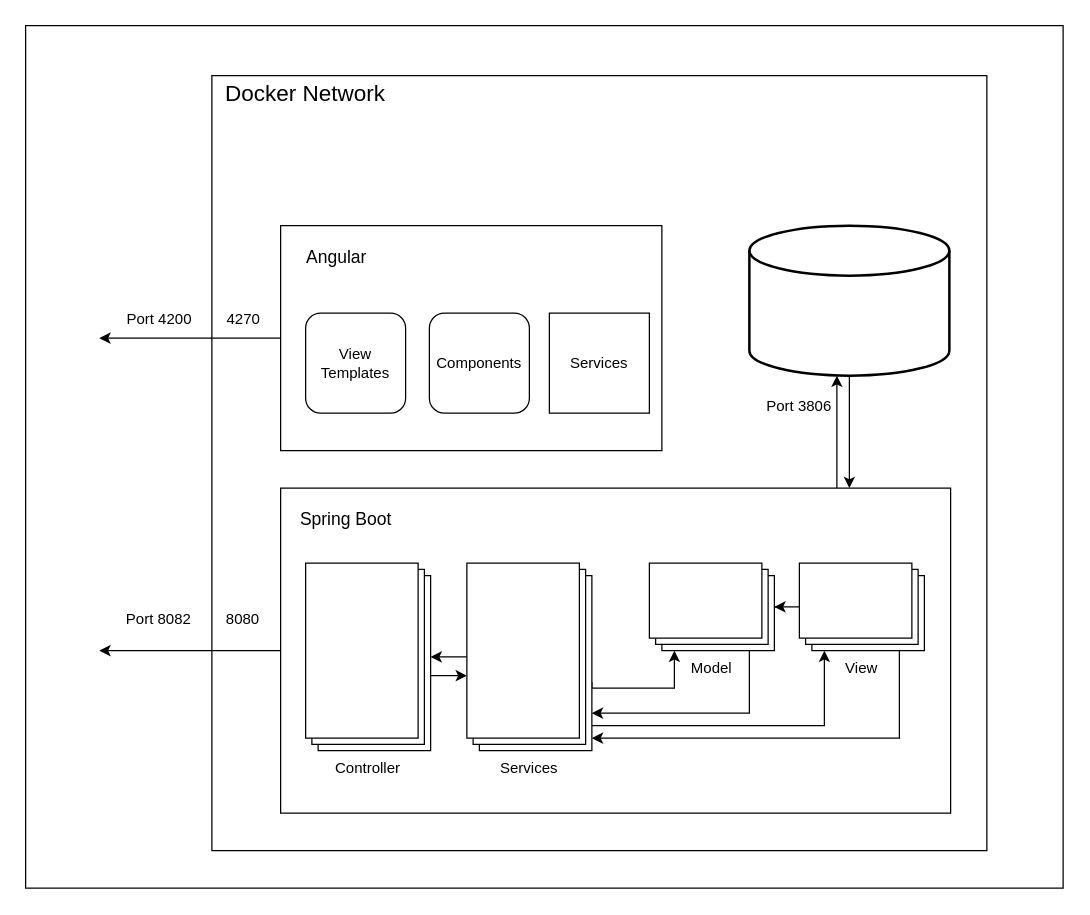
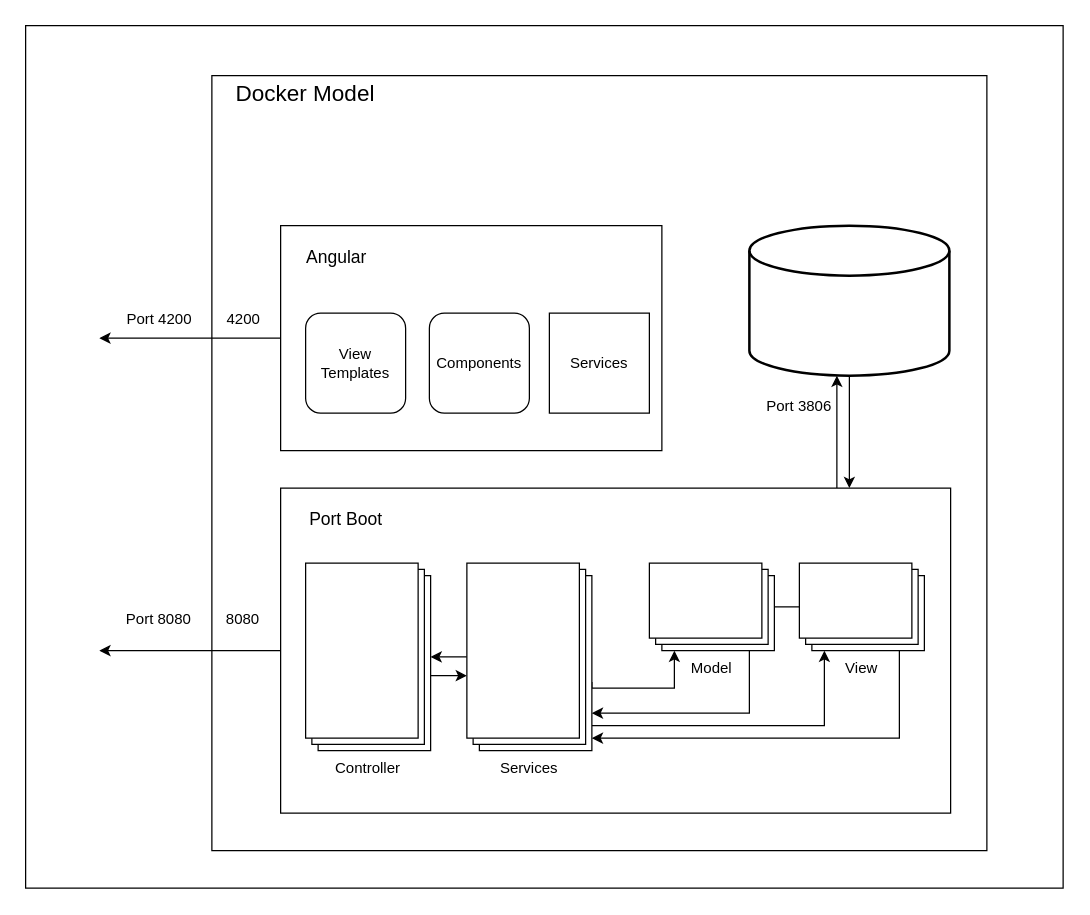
(306, 94) -> (306, 94)
(194, 319) -> (194, 319)
(346, 519) -> (346, 519)
(784, 607) -> (780, 607)
(193, 619) -> (193, 619)
